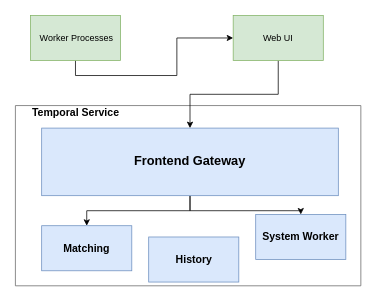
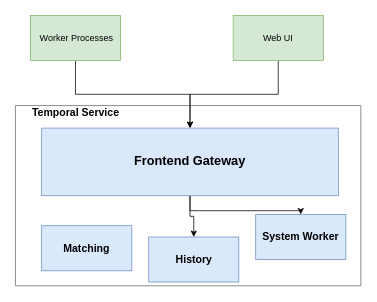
(125, 75) -> (121, 94)
(132, 210) -> (194, 220)
